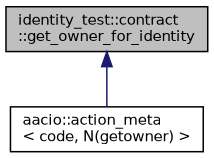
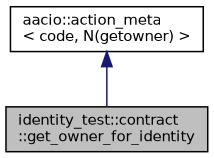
(107, 87) -> (107, 87)
